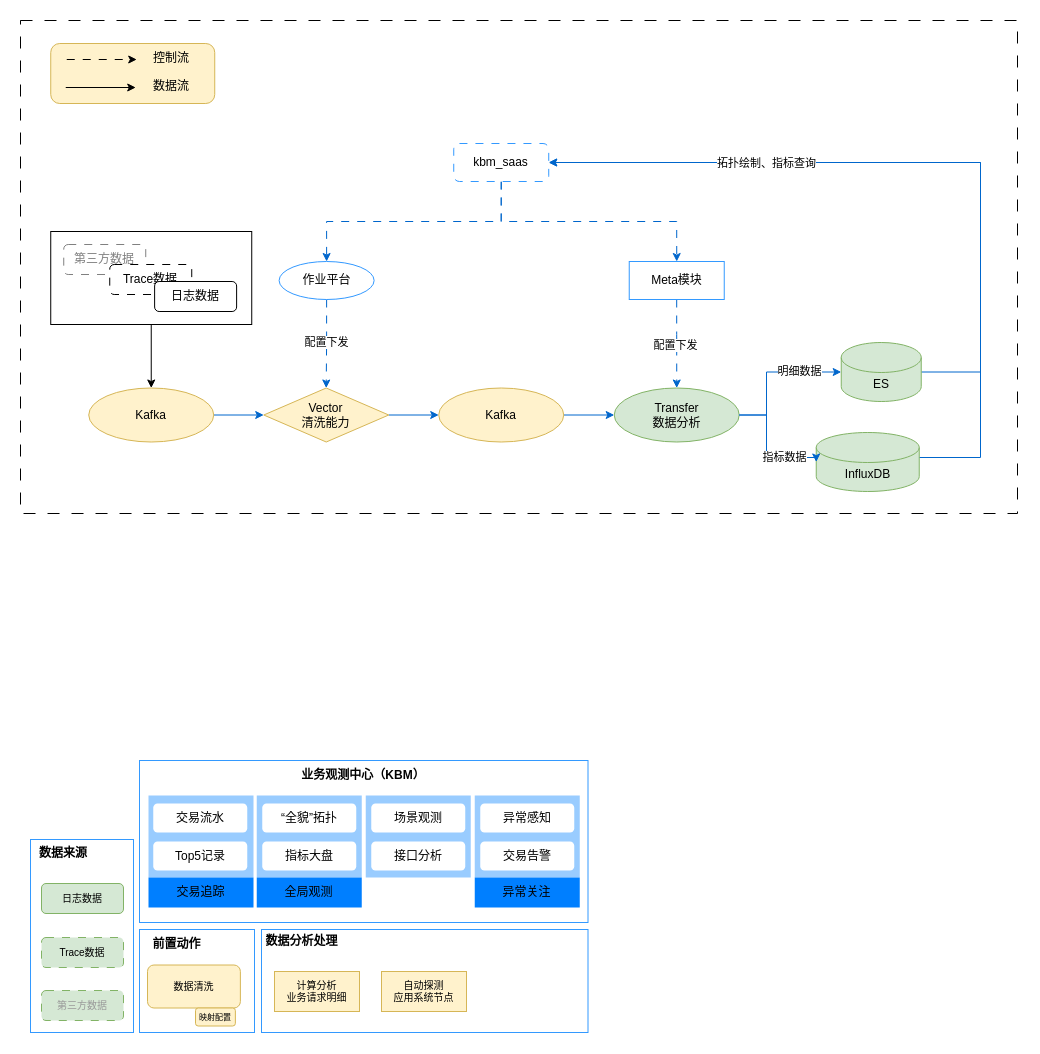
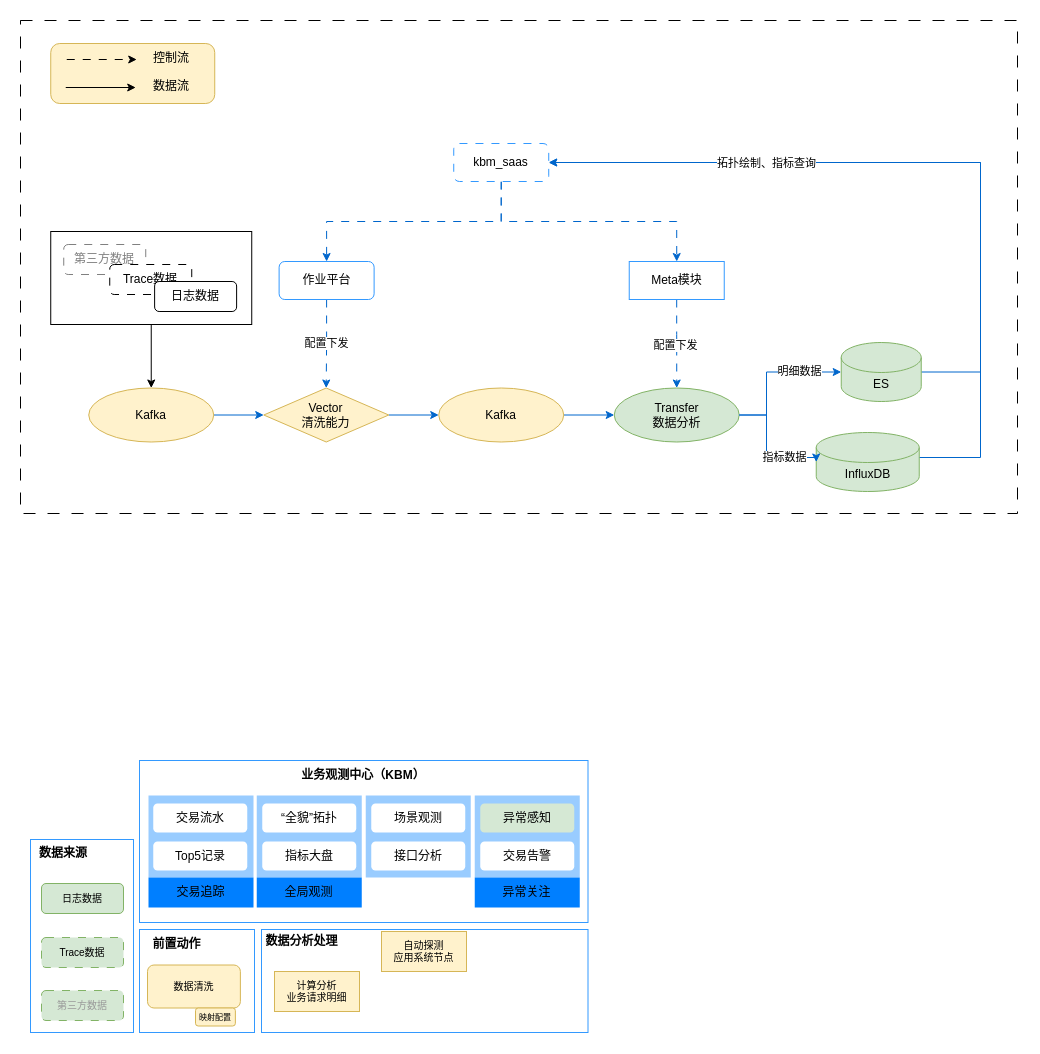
(327, 281) -> (327, 281)
(527, 818) -> (527, 818)
(424, 992) -> (424, 952)
